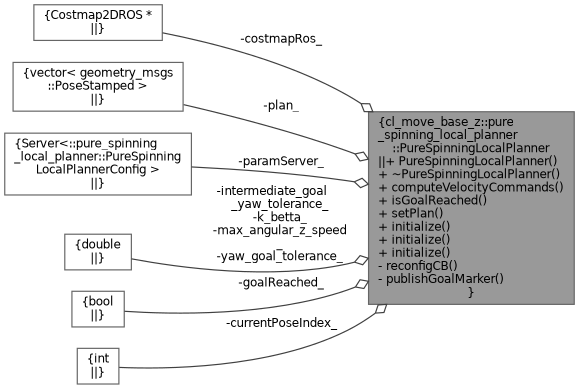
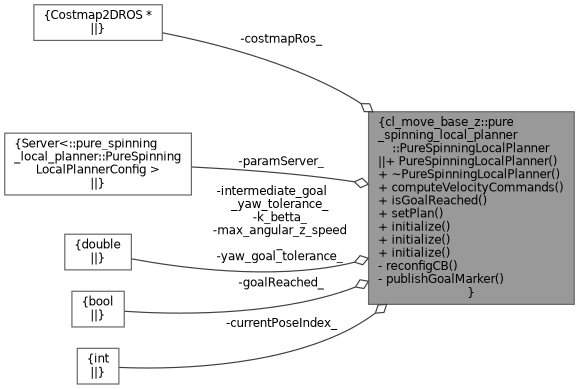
(98, 87) -> none
